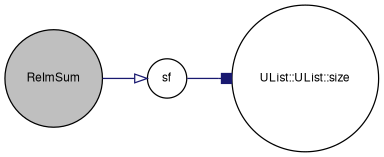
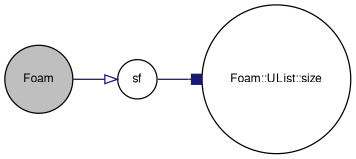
(54, 78) -> (39, 79)
(305, 78) -> (276, 79)
